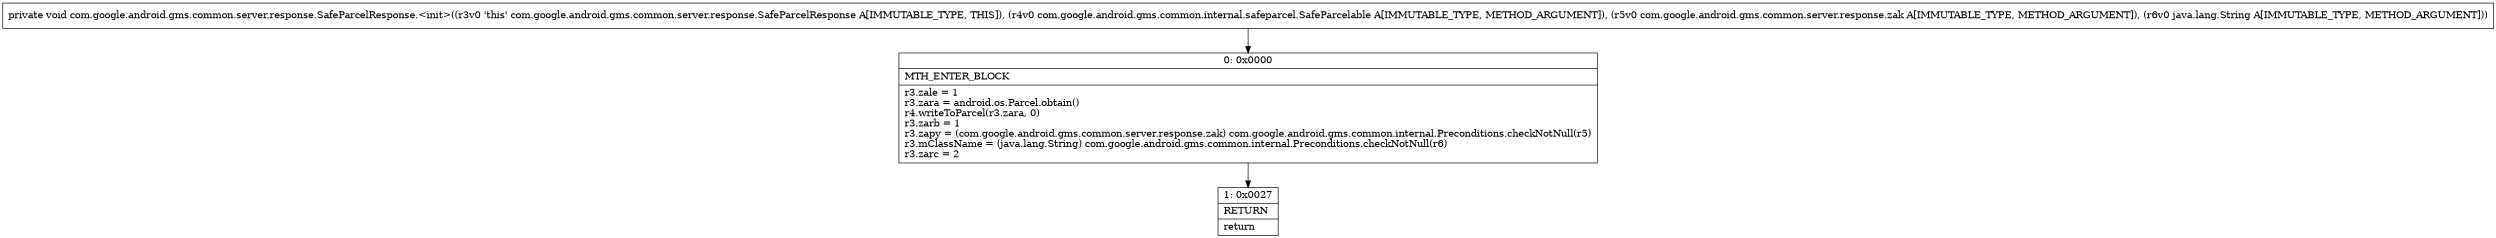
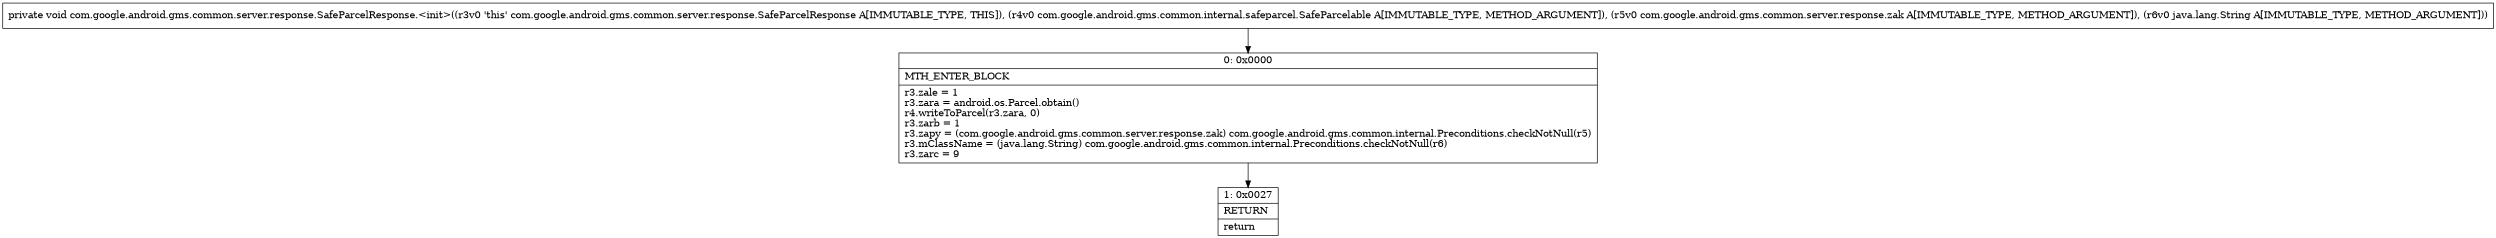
(932, 154) -> (932, 154)
